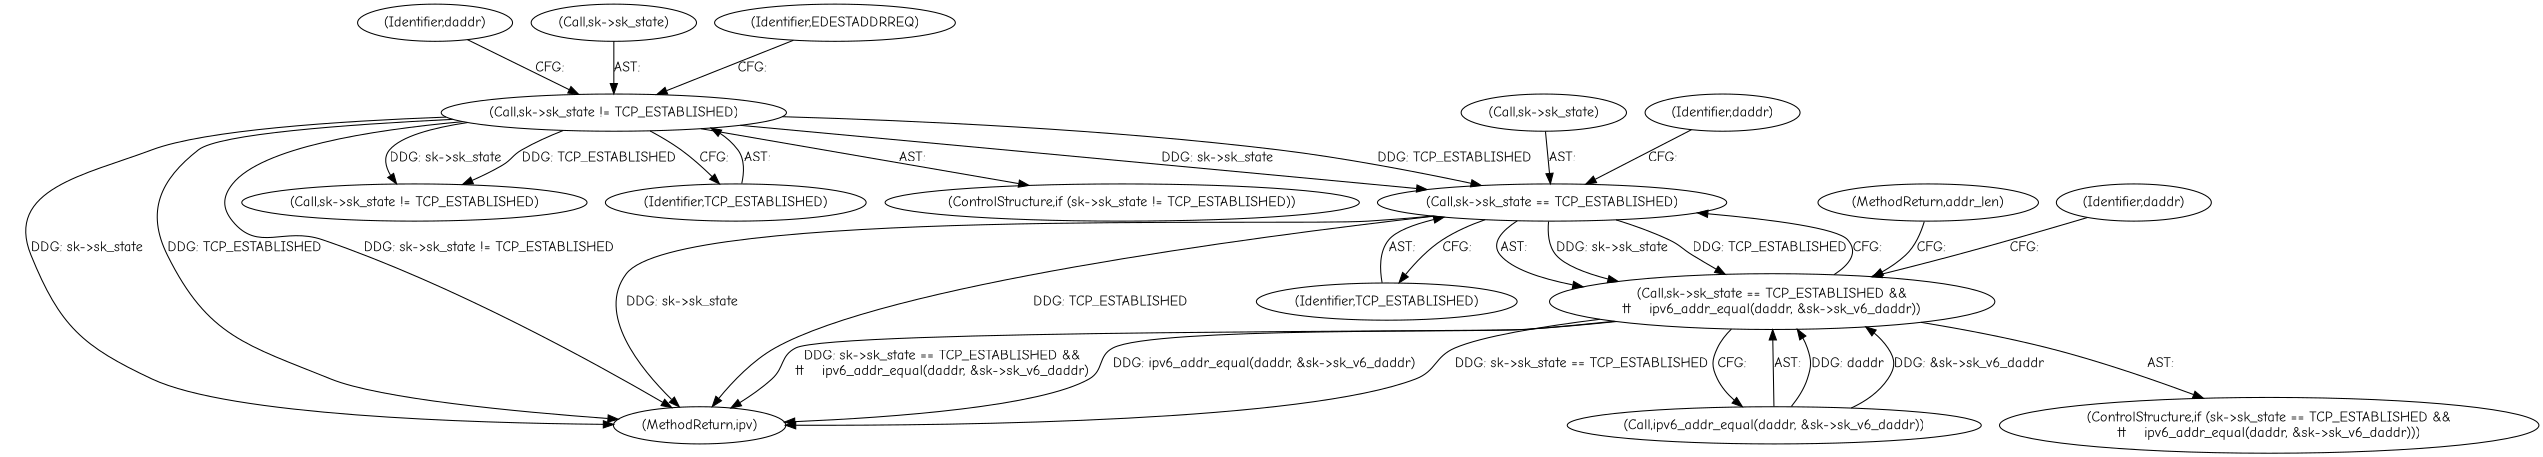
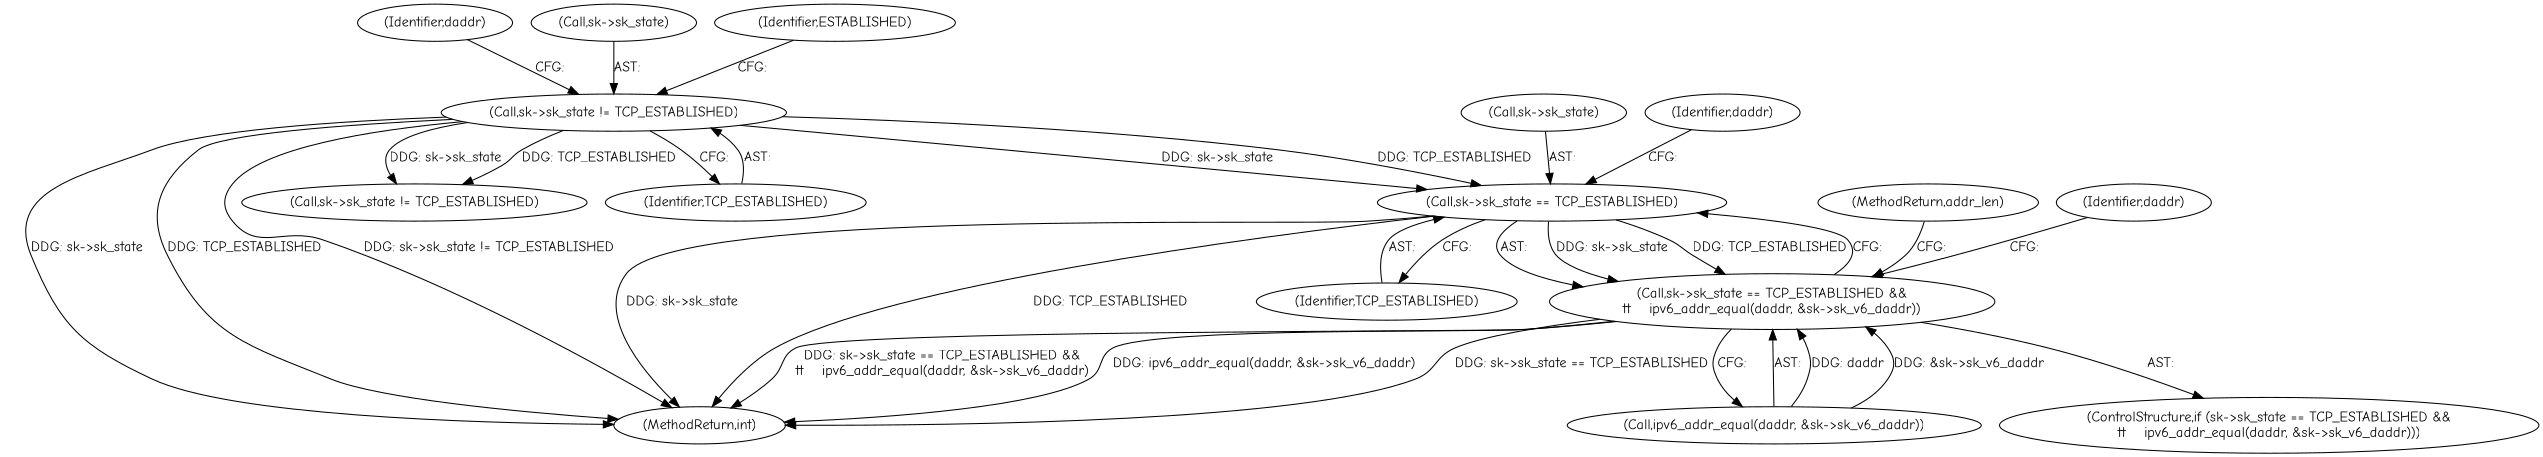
(835, 23) -> (835, 23)
(1122, 203) -> none
(700, 425) -> (700, 425)
